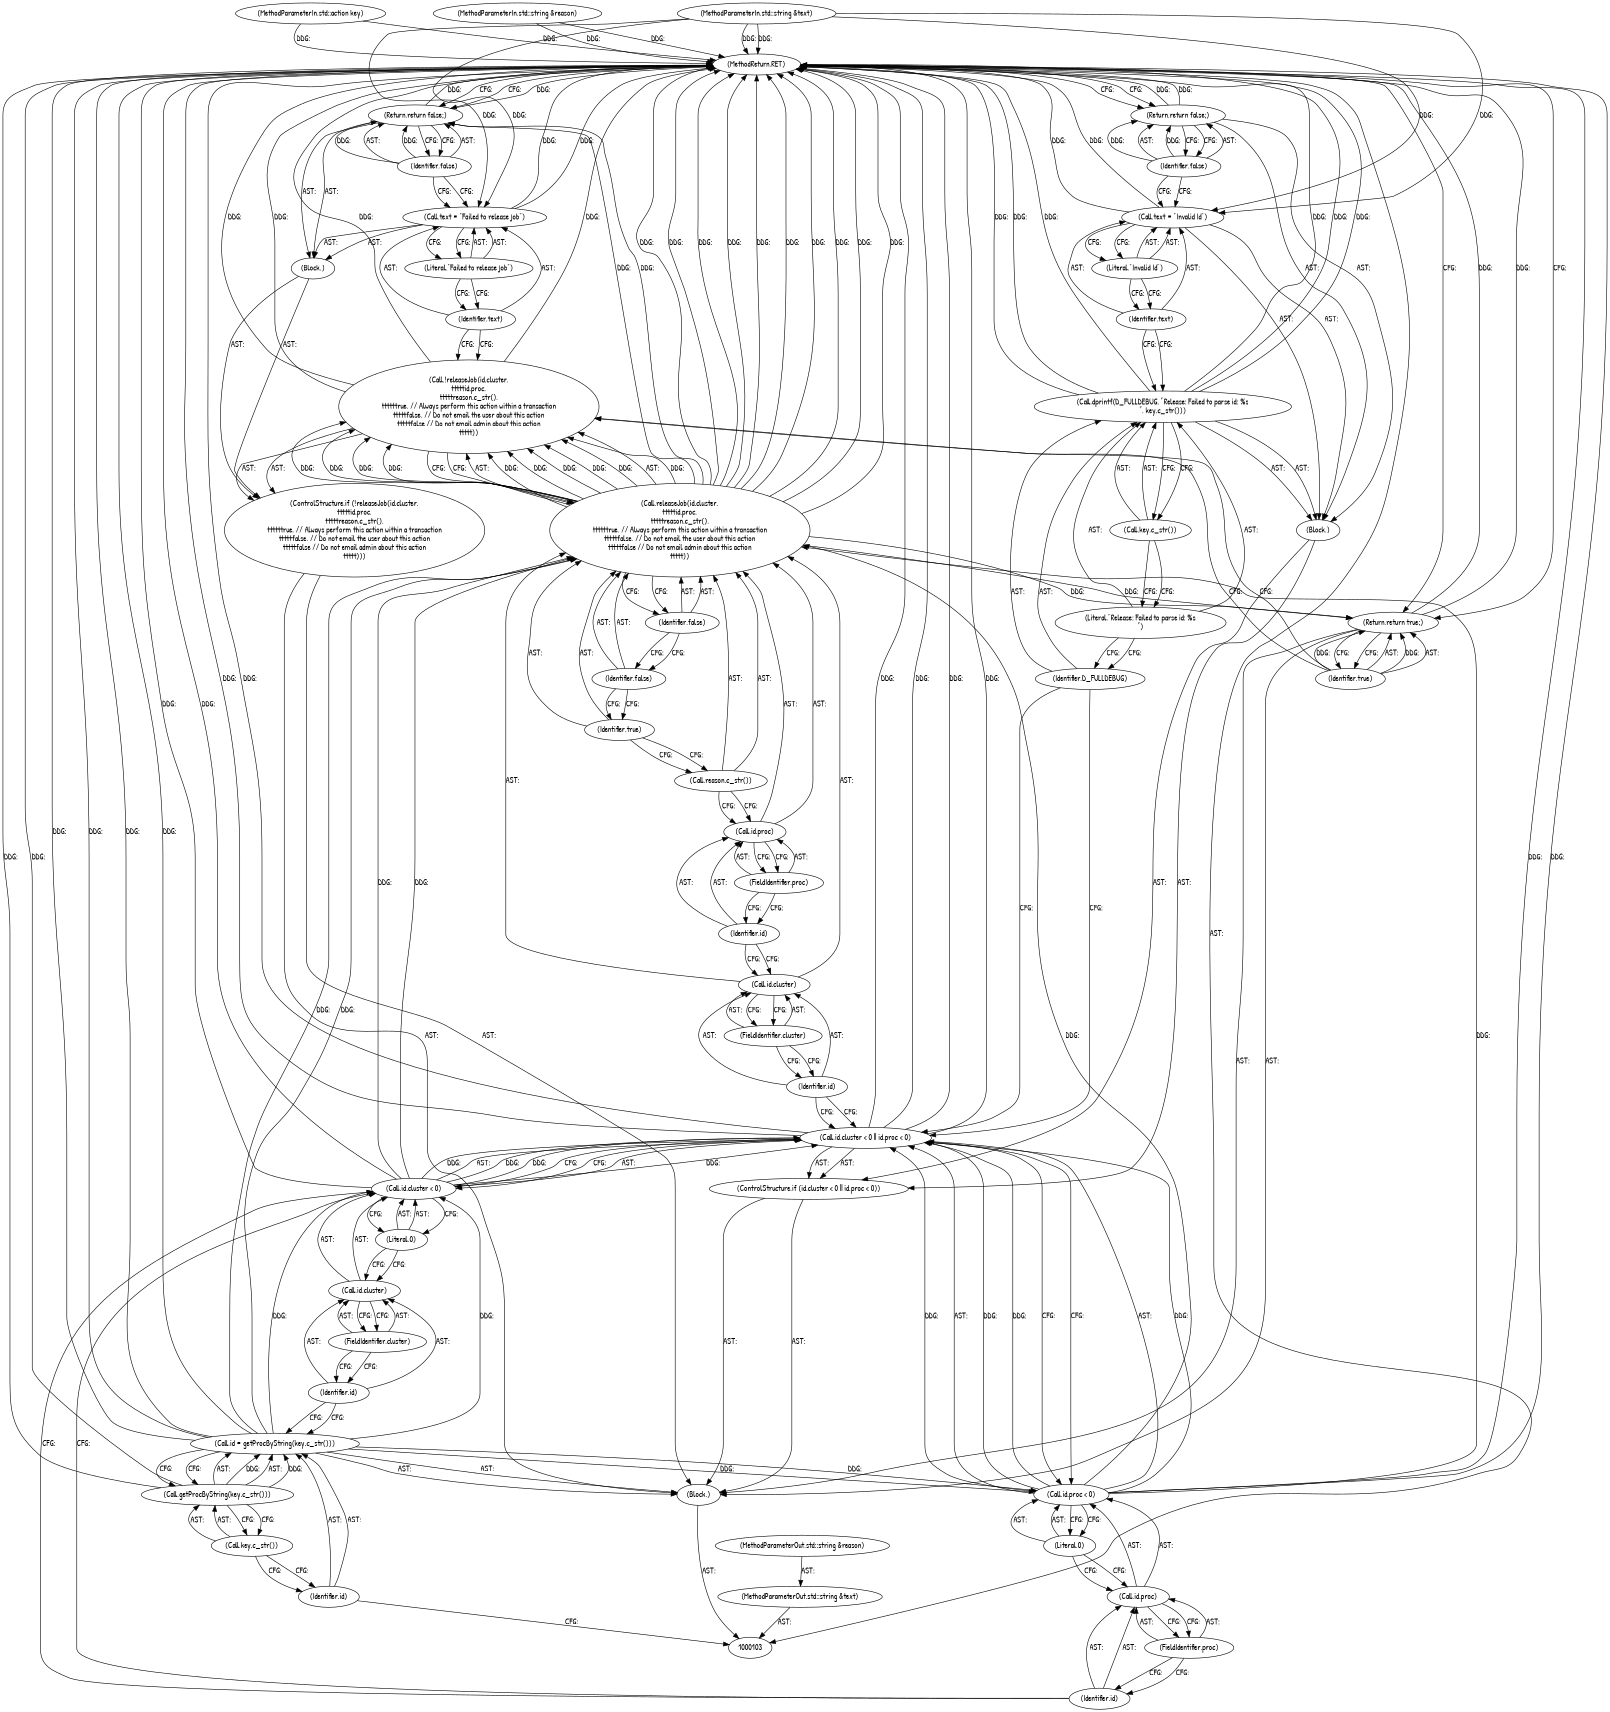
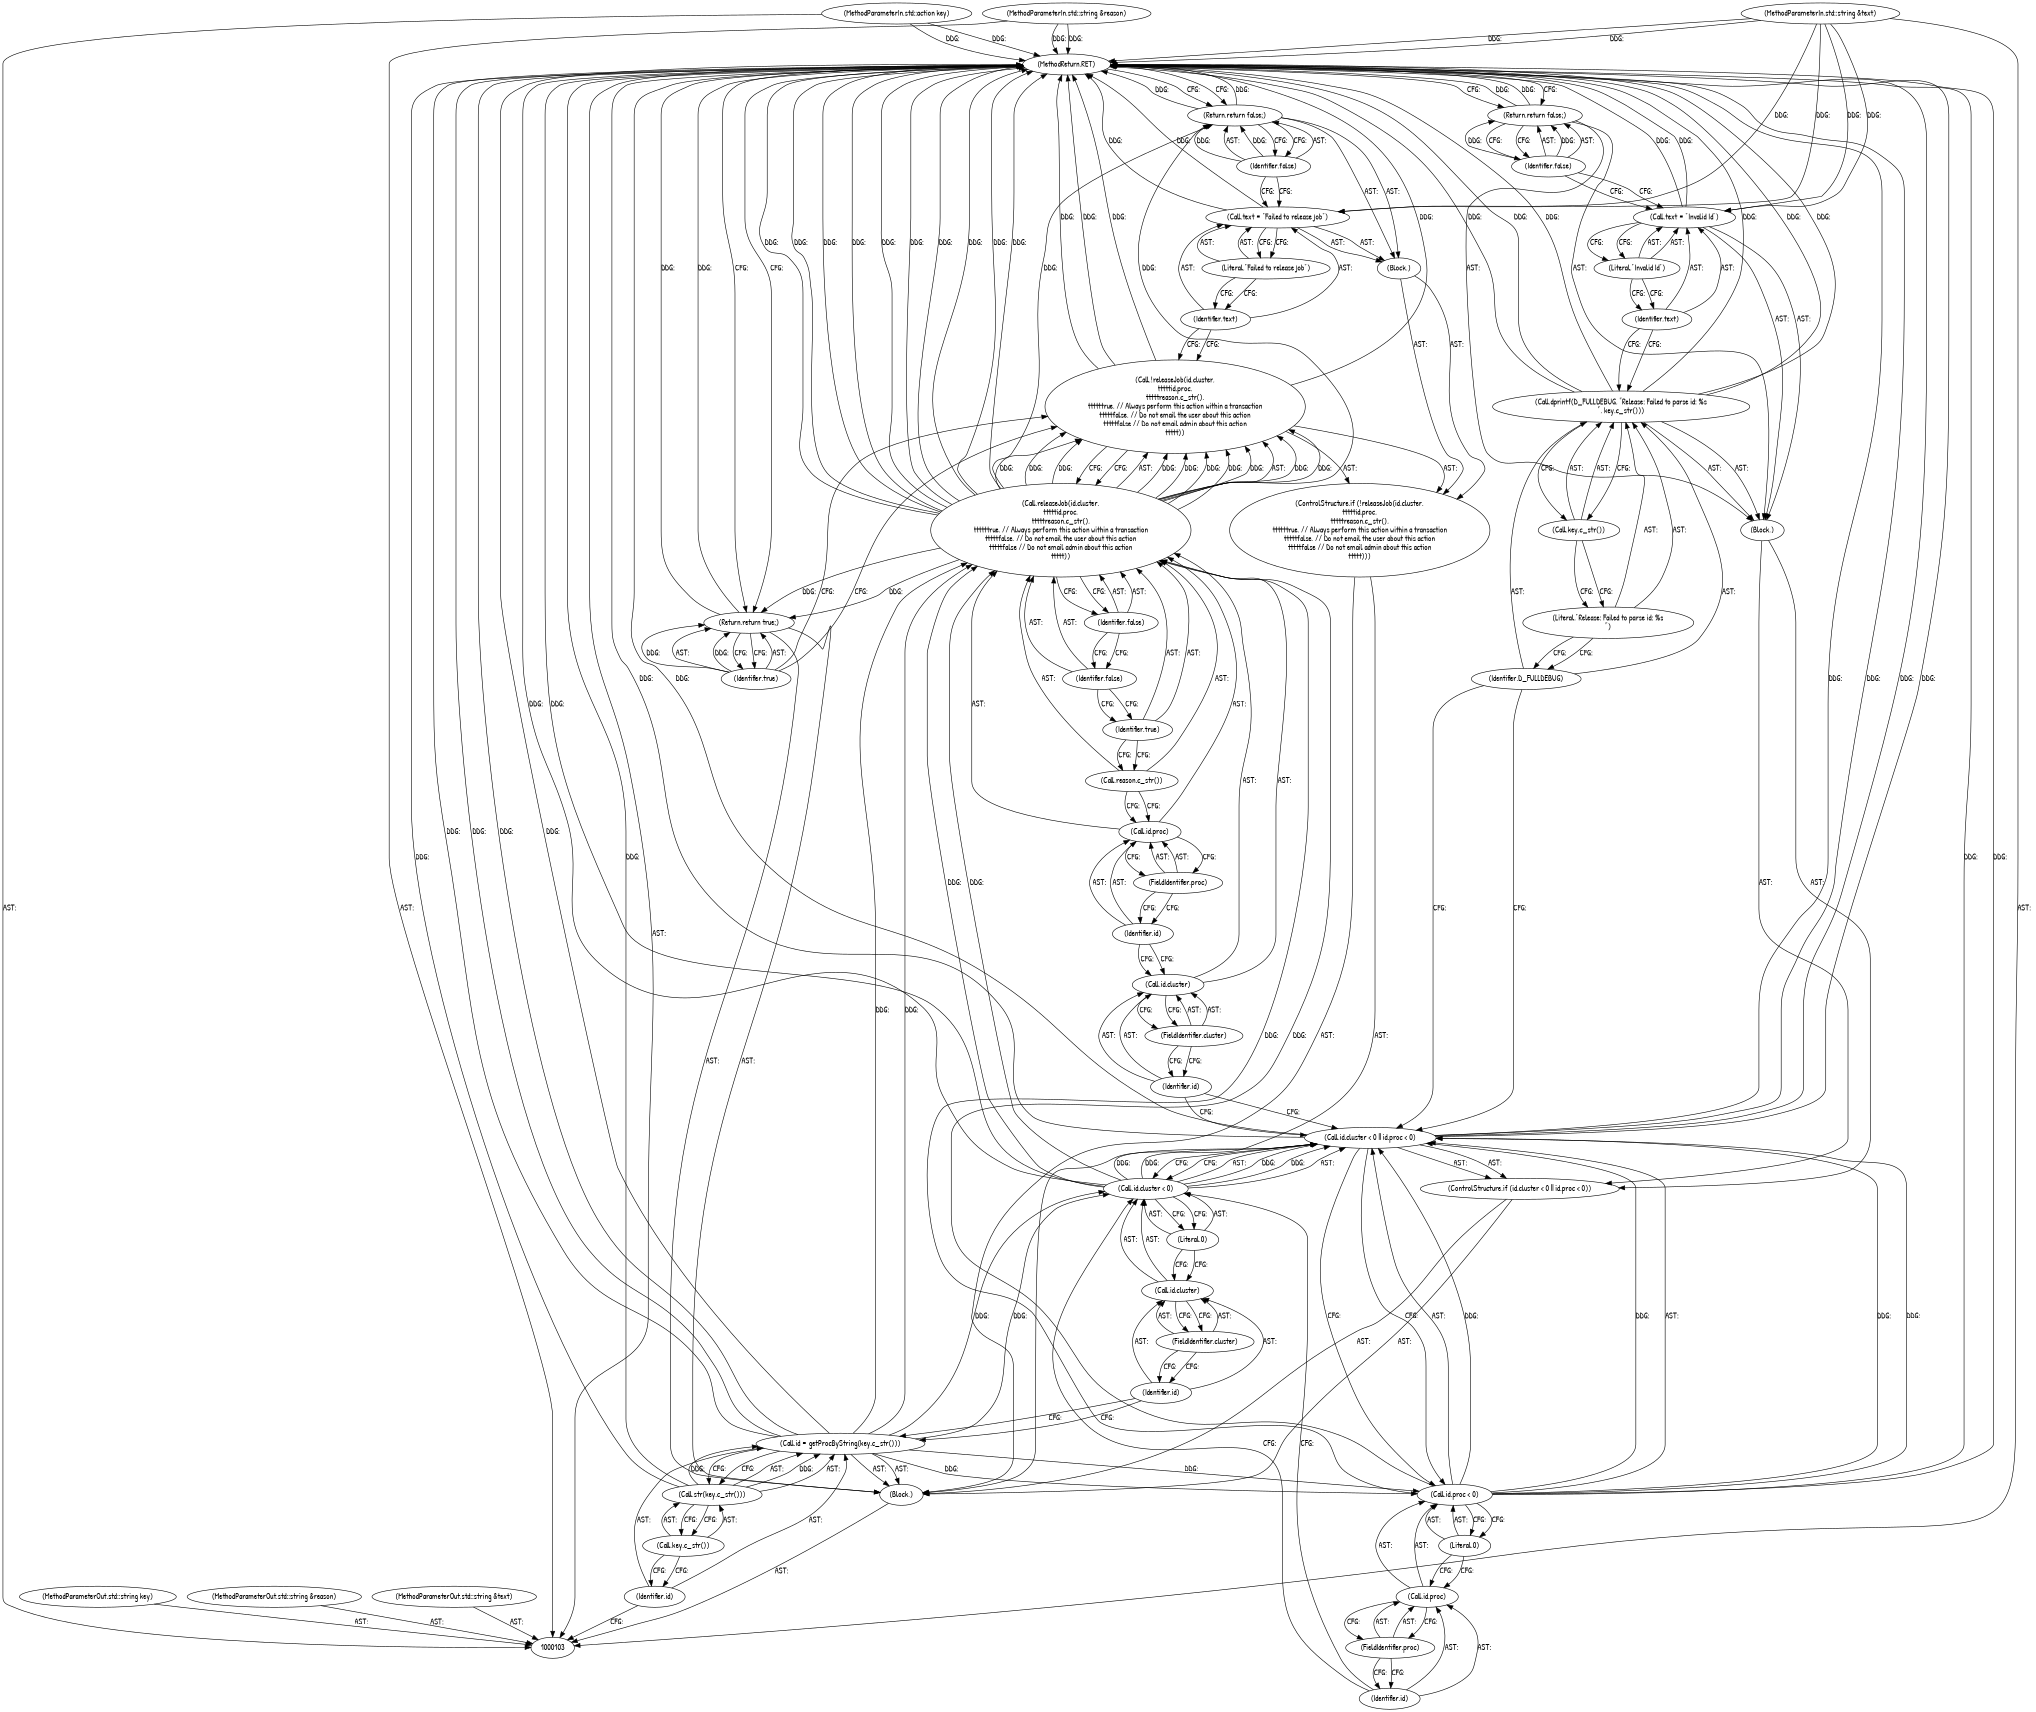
none -> (389, 549)
none -> (3, 684)
none -> (2015, 1430)
(217, 1495) -> (712, 1495)
(801, 1568) -> (424, 1624)
none -> (98, 1597)
